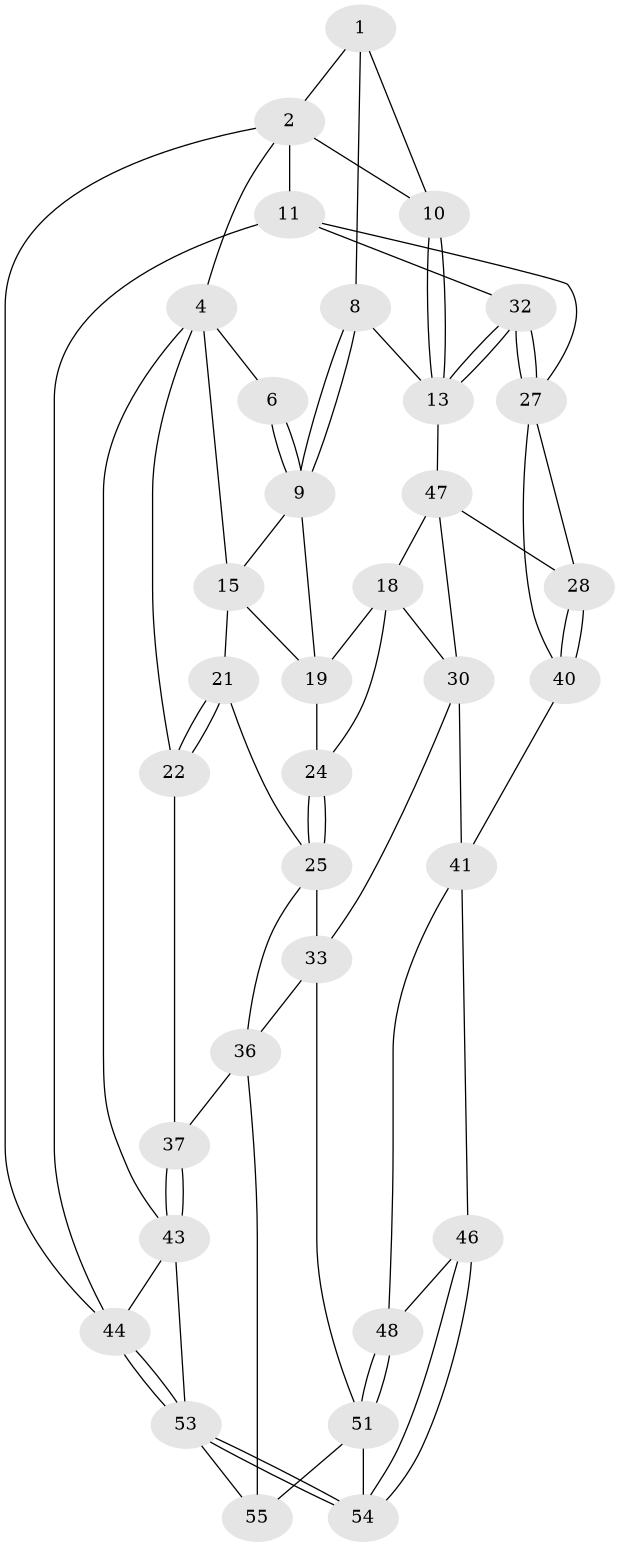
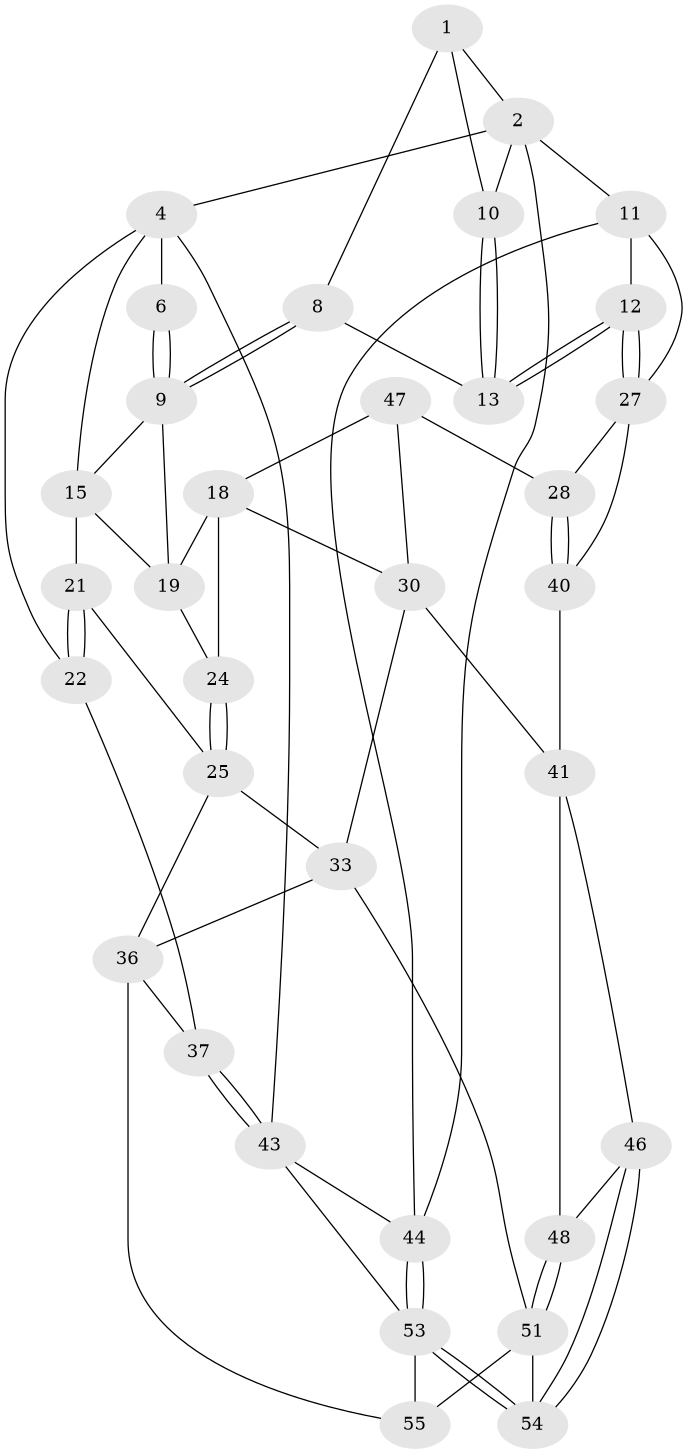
(521, 308) -> (631, 308)
(438, 448) -> none
